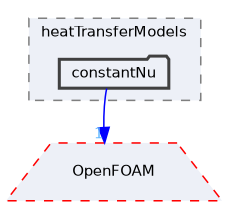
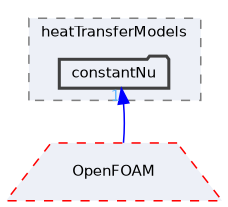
(104, 110) -> (124, 123)
